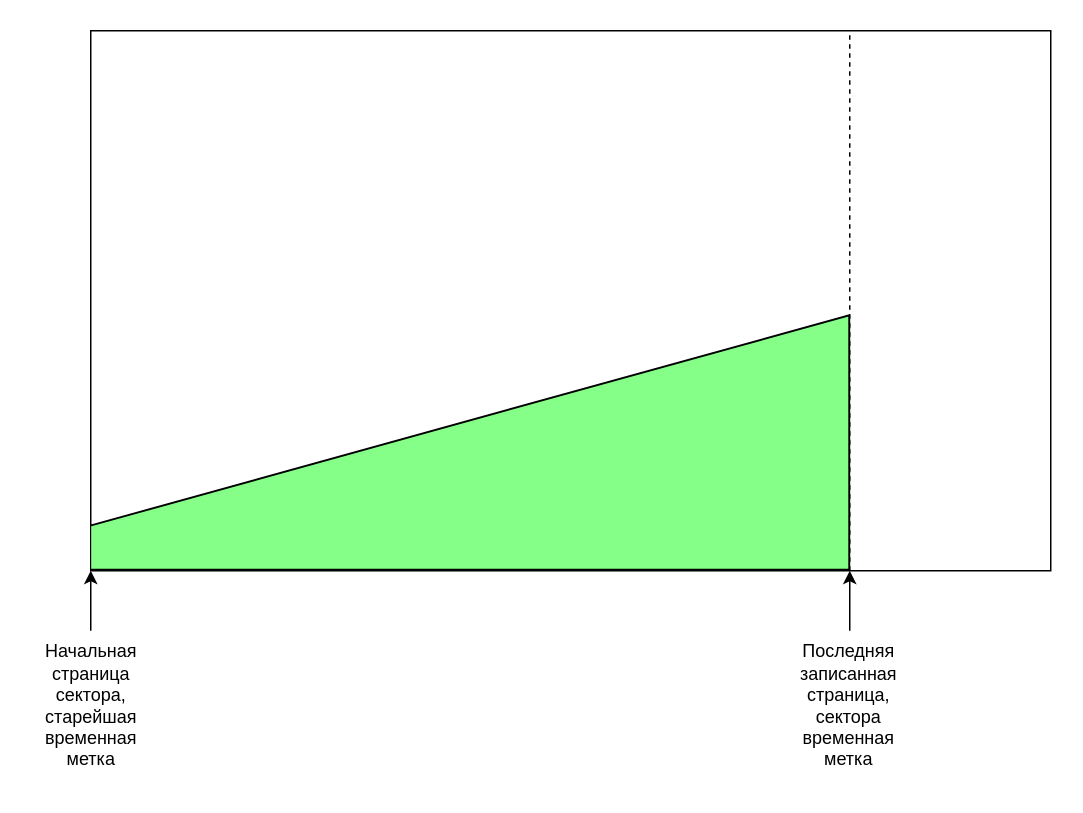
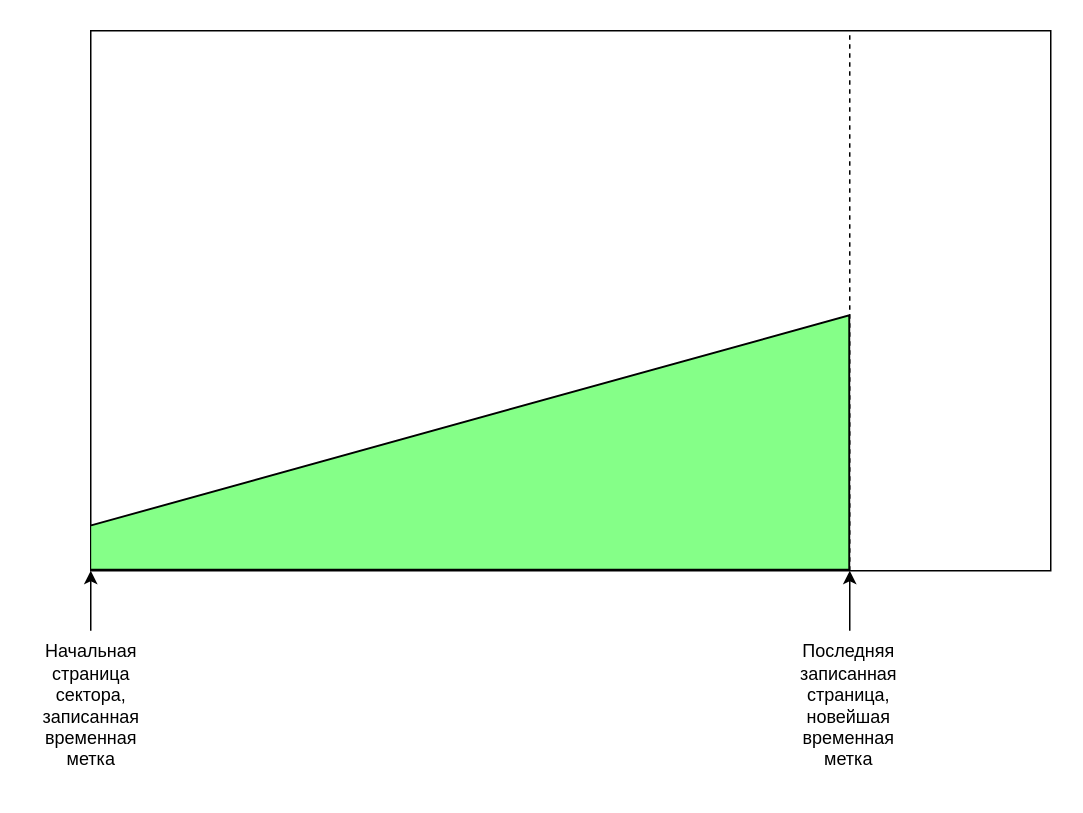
(92, 706) -> (92, 706)
(849, 706) -> (849, 706)
